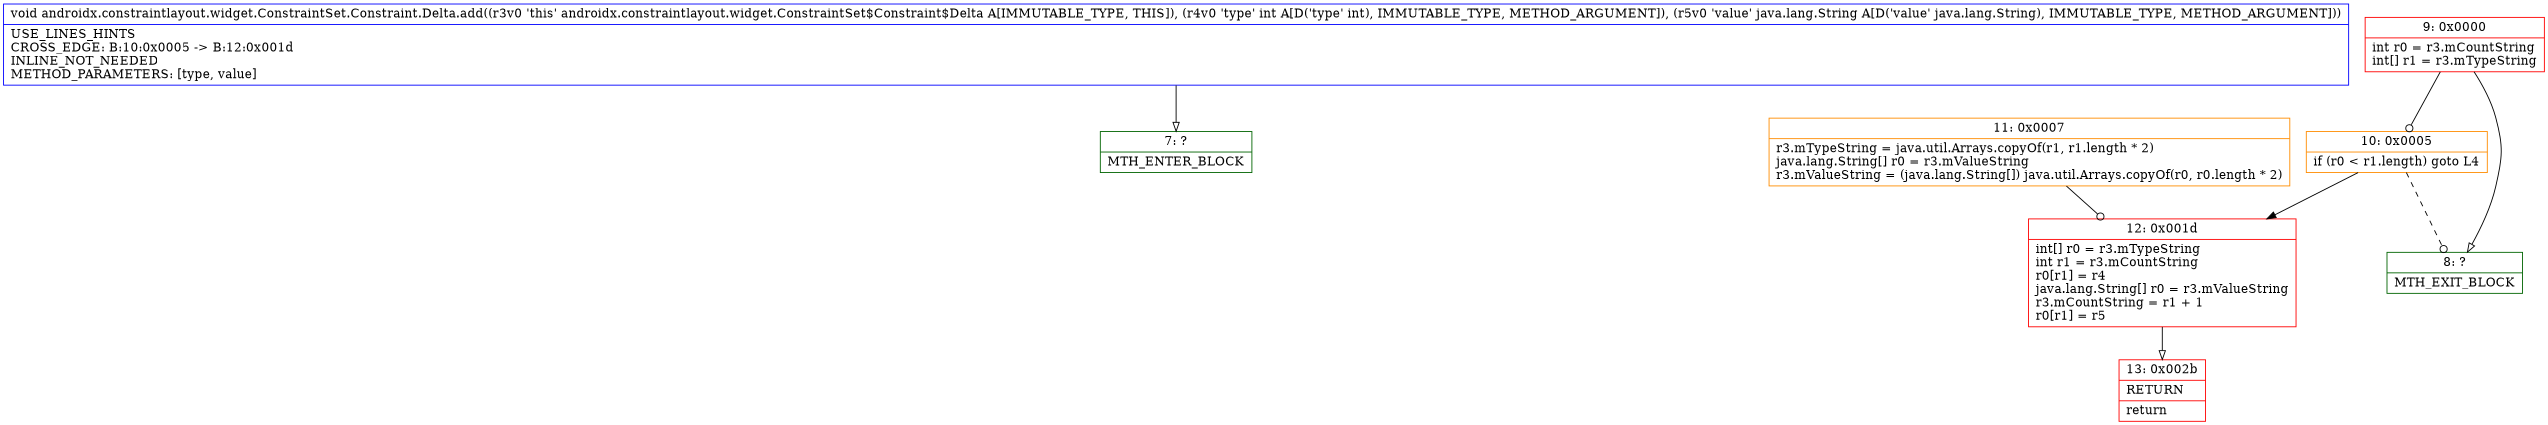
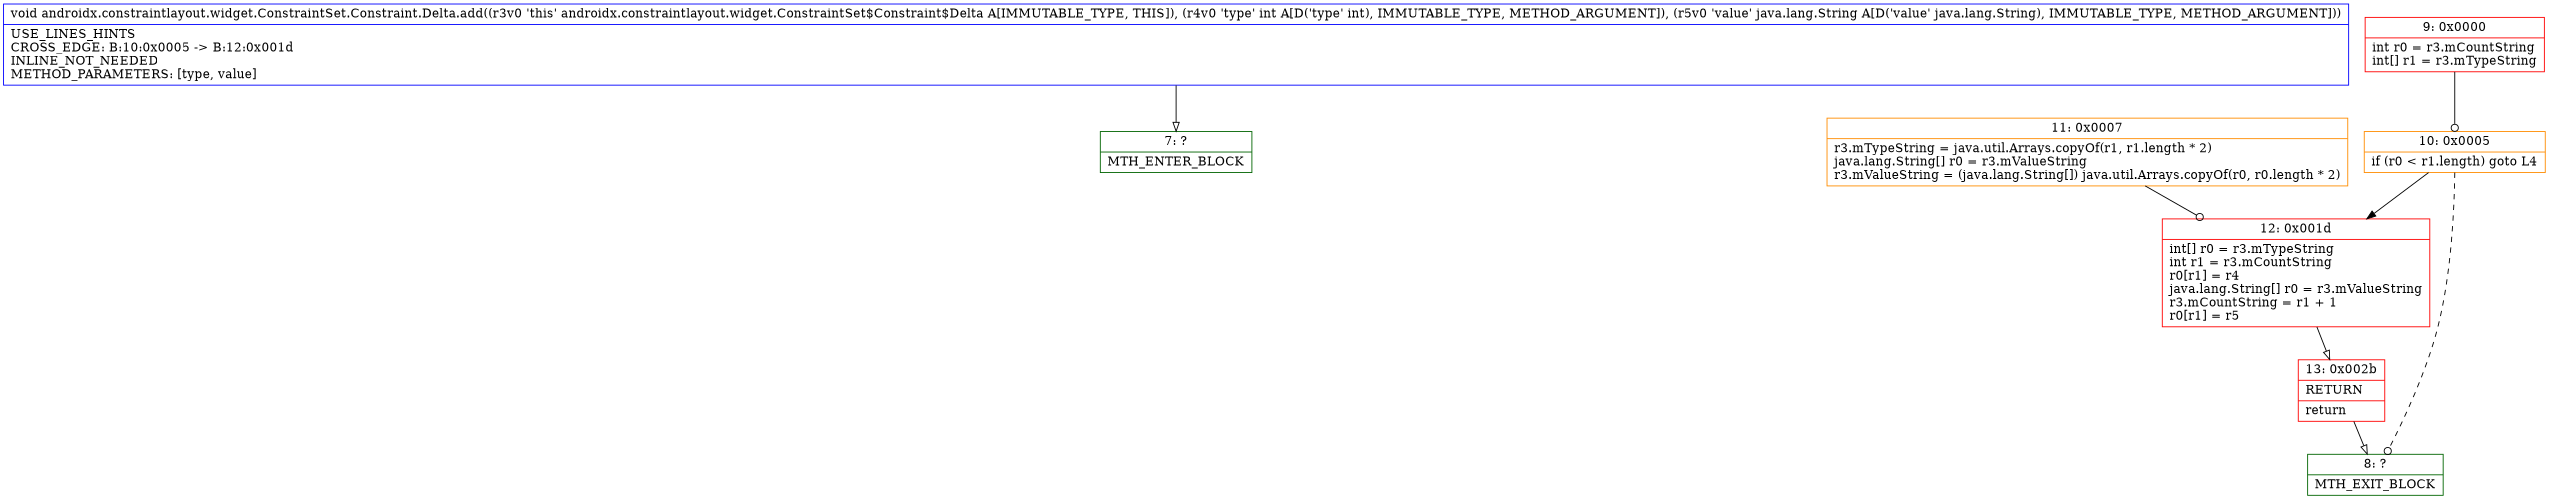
(2501, 158) -> (2359, 434)
